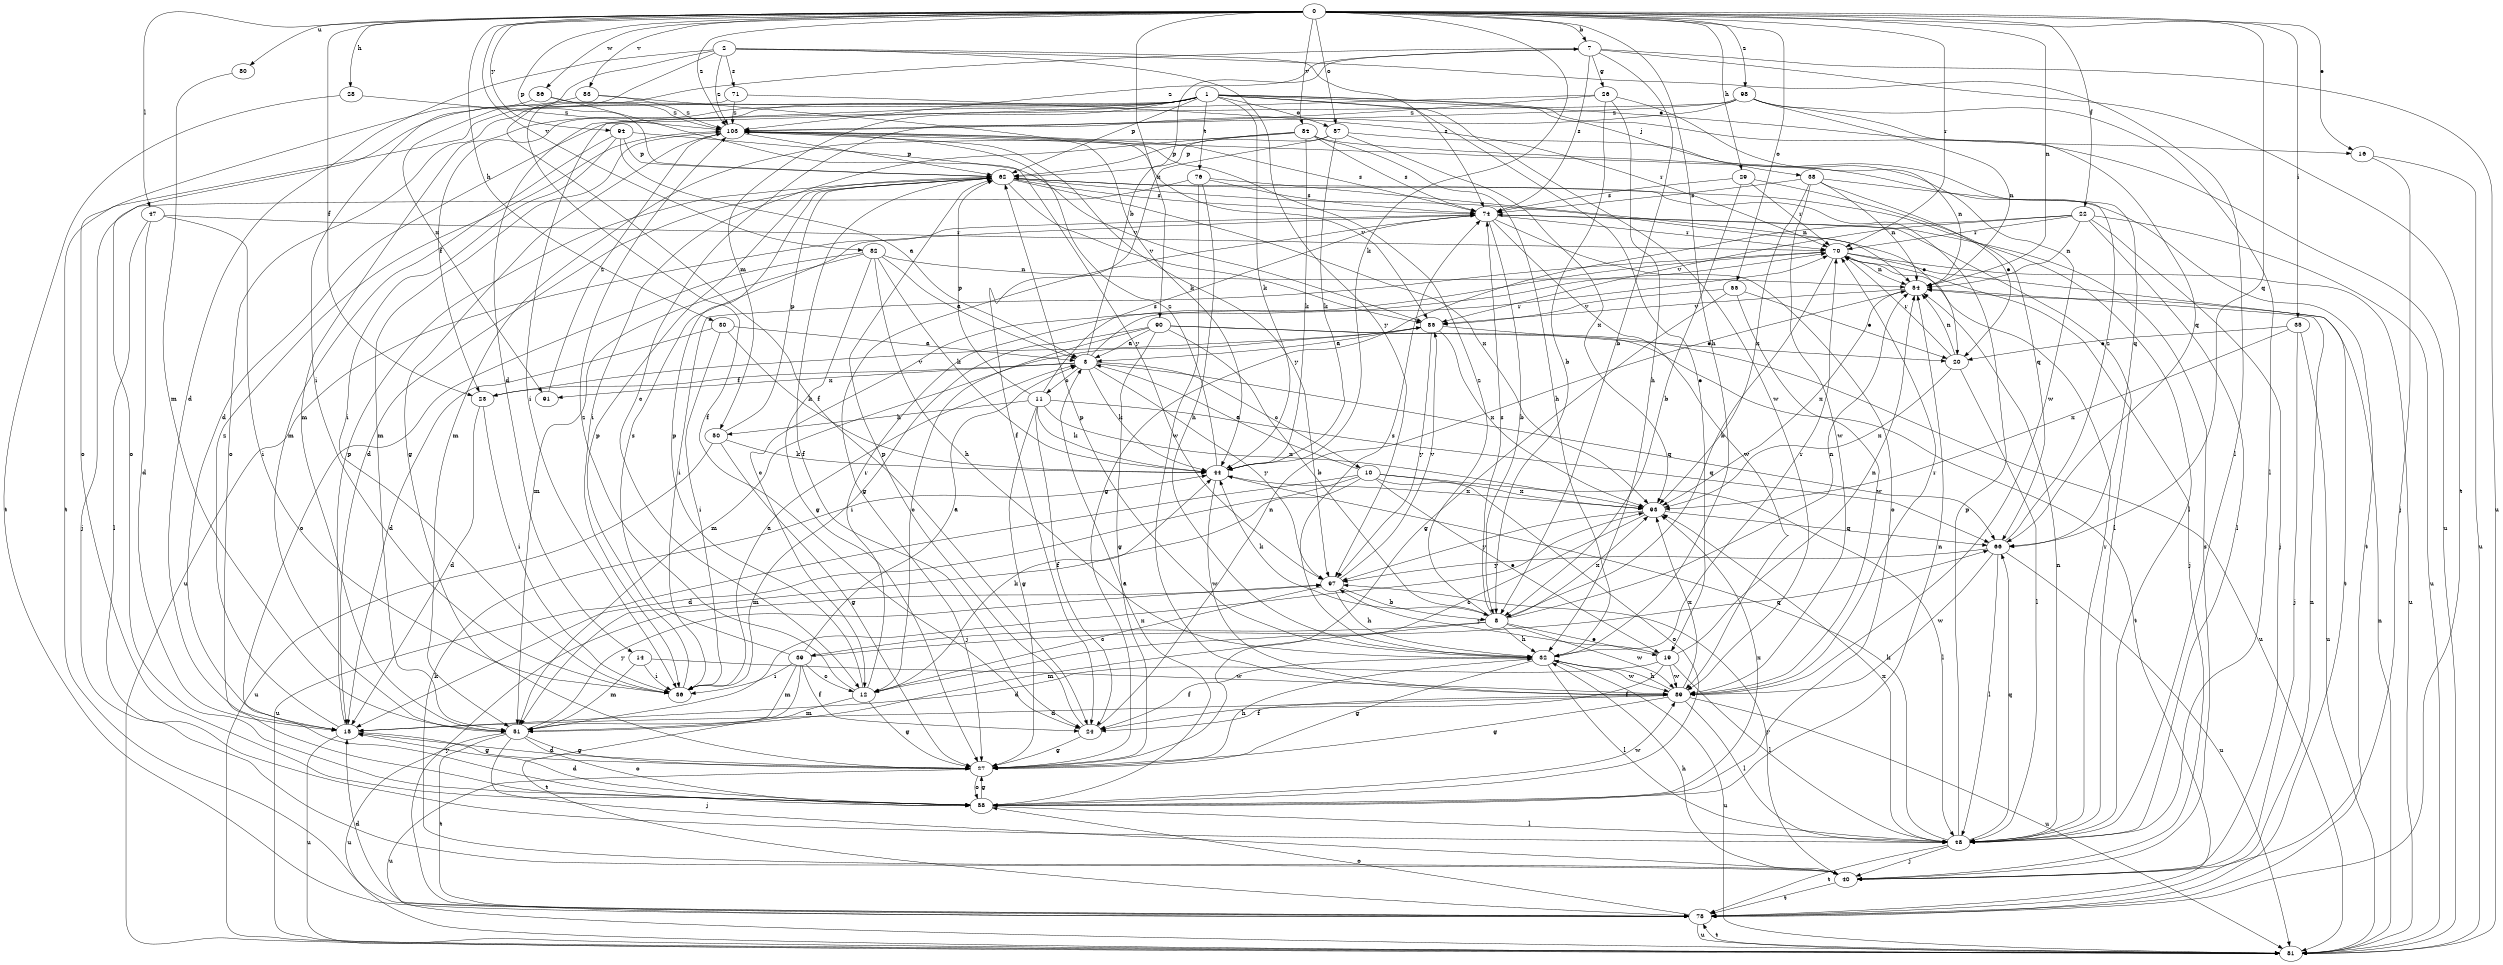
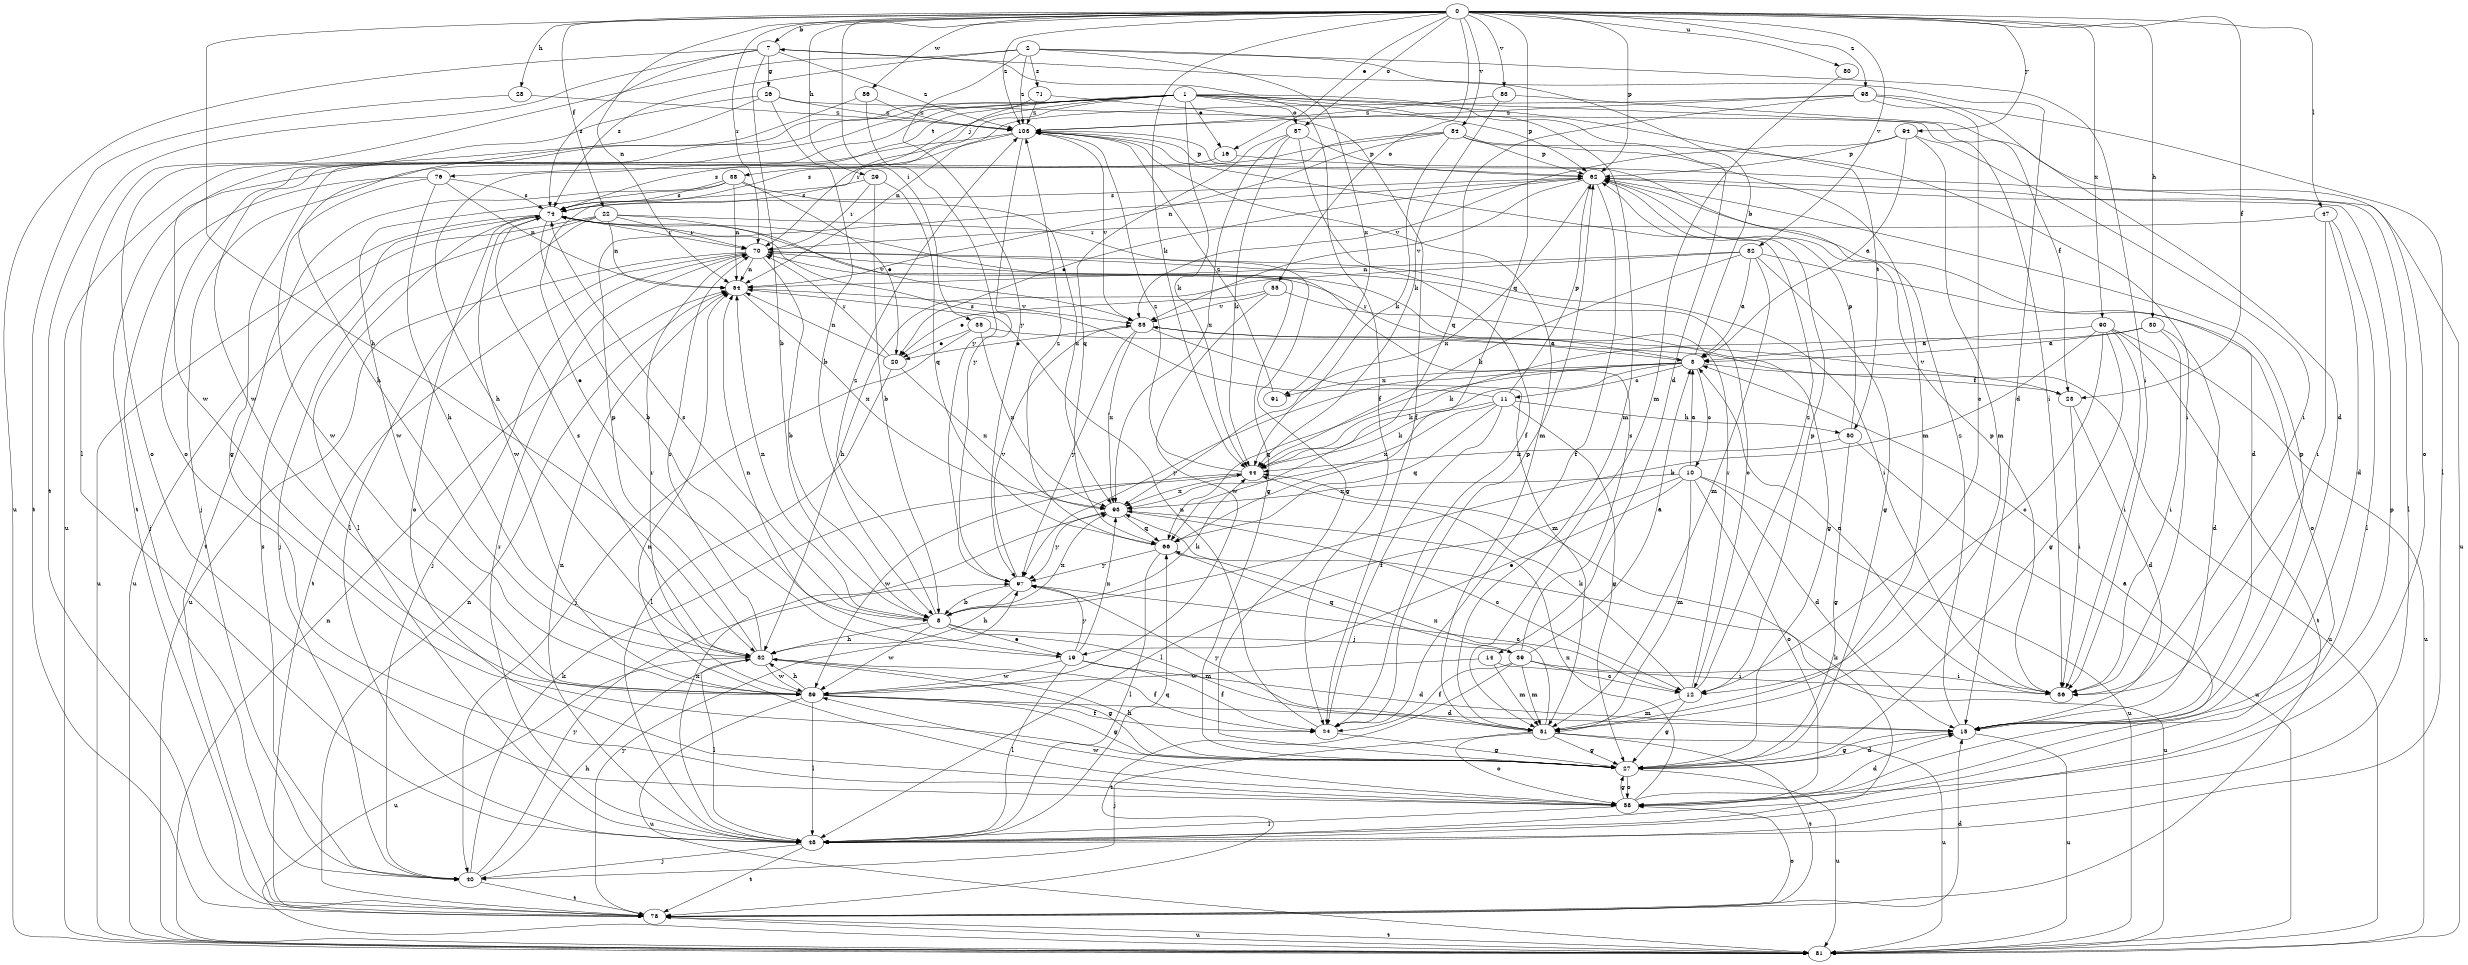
(743, 270) -> (1878, 270)
(1688, 604) -> (1104, 589)
(1867, 675) -> none
